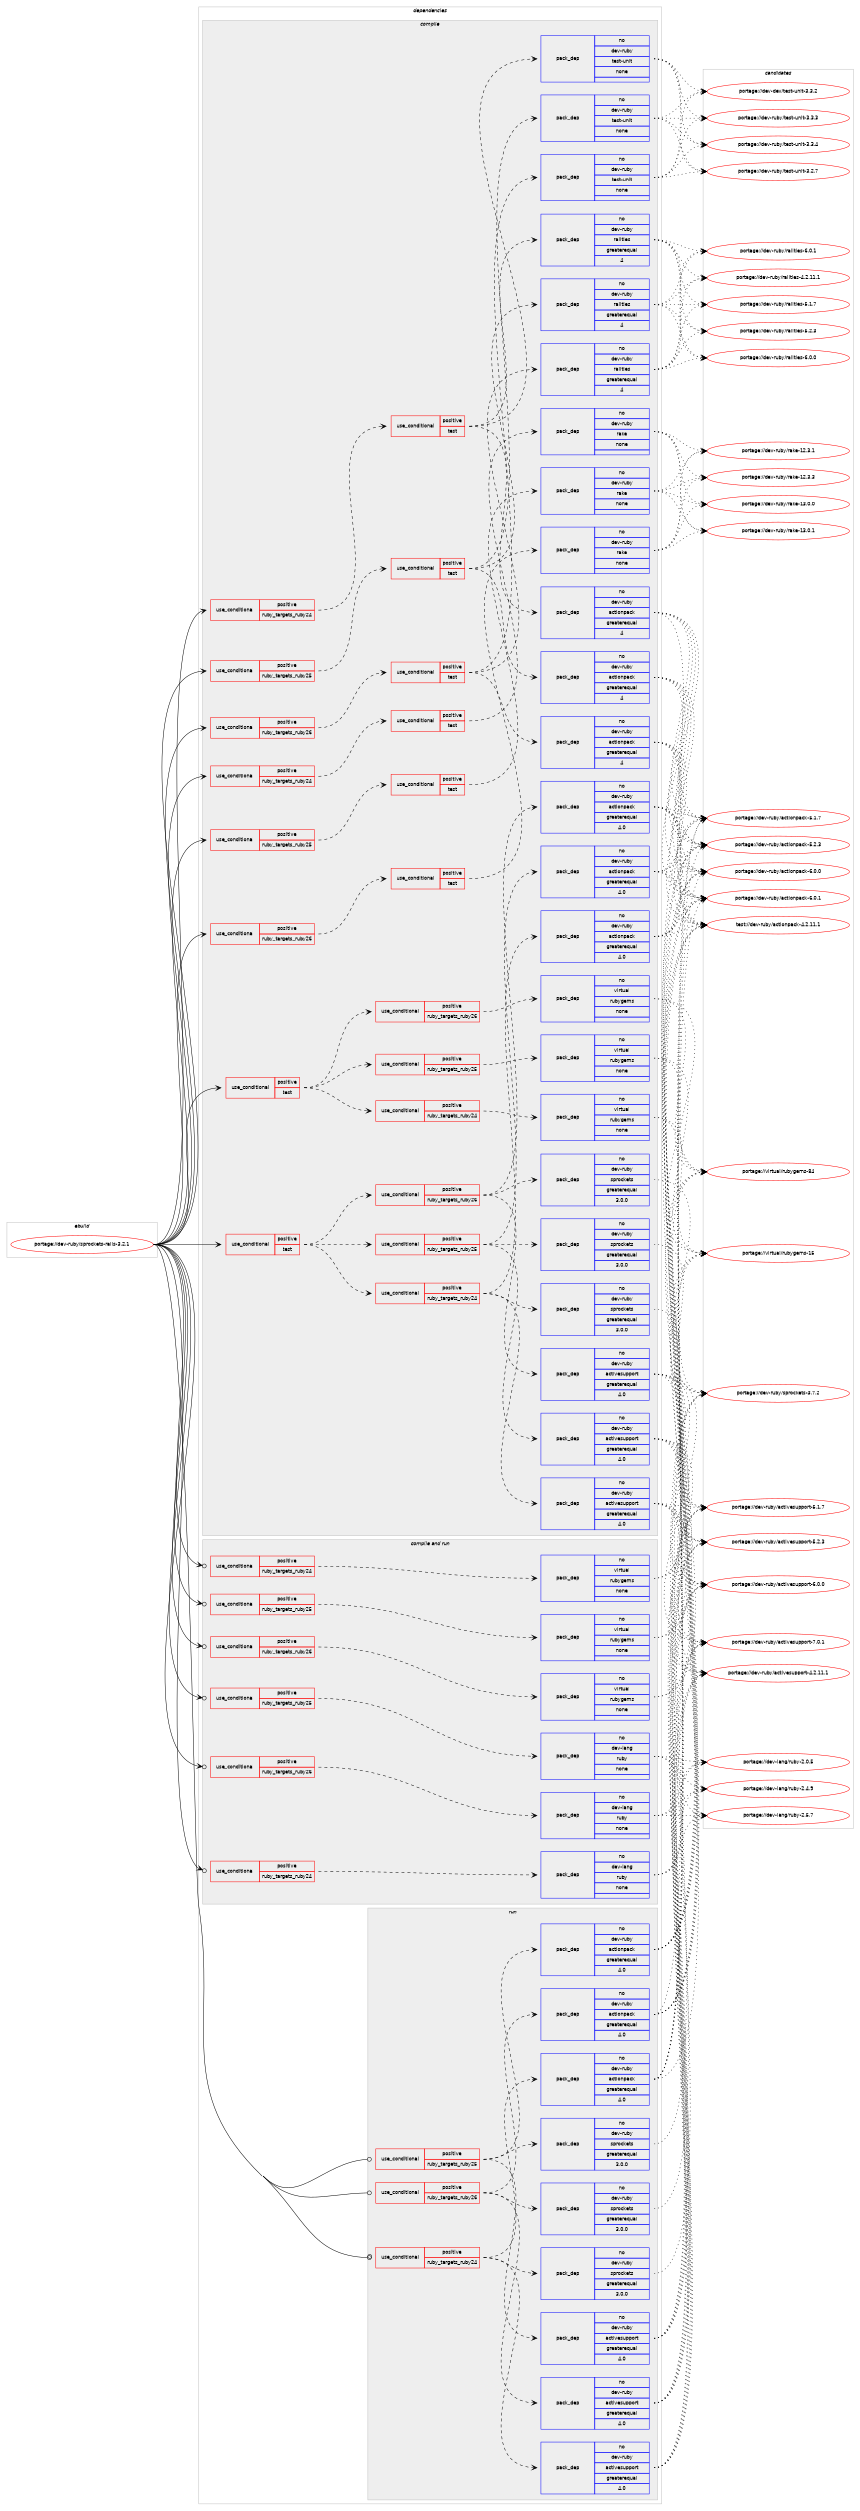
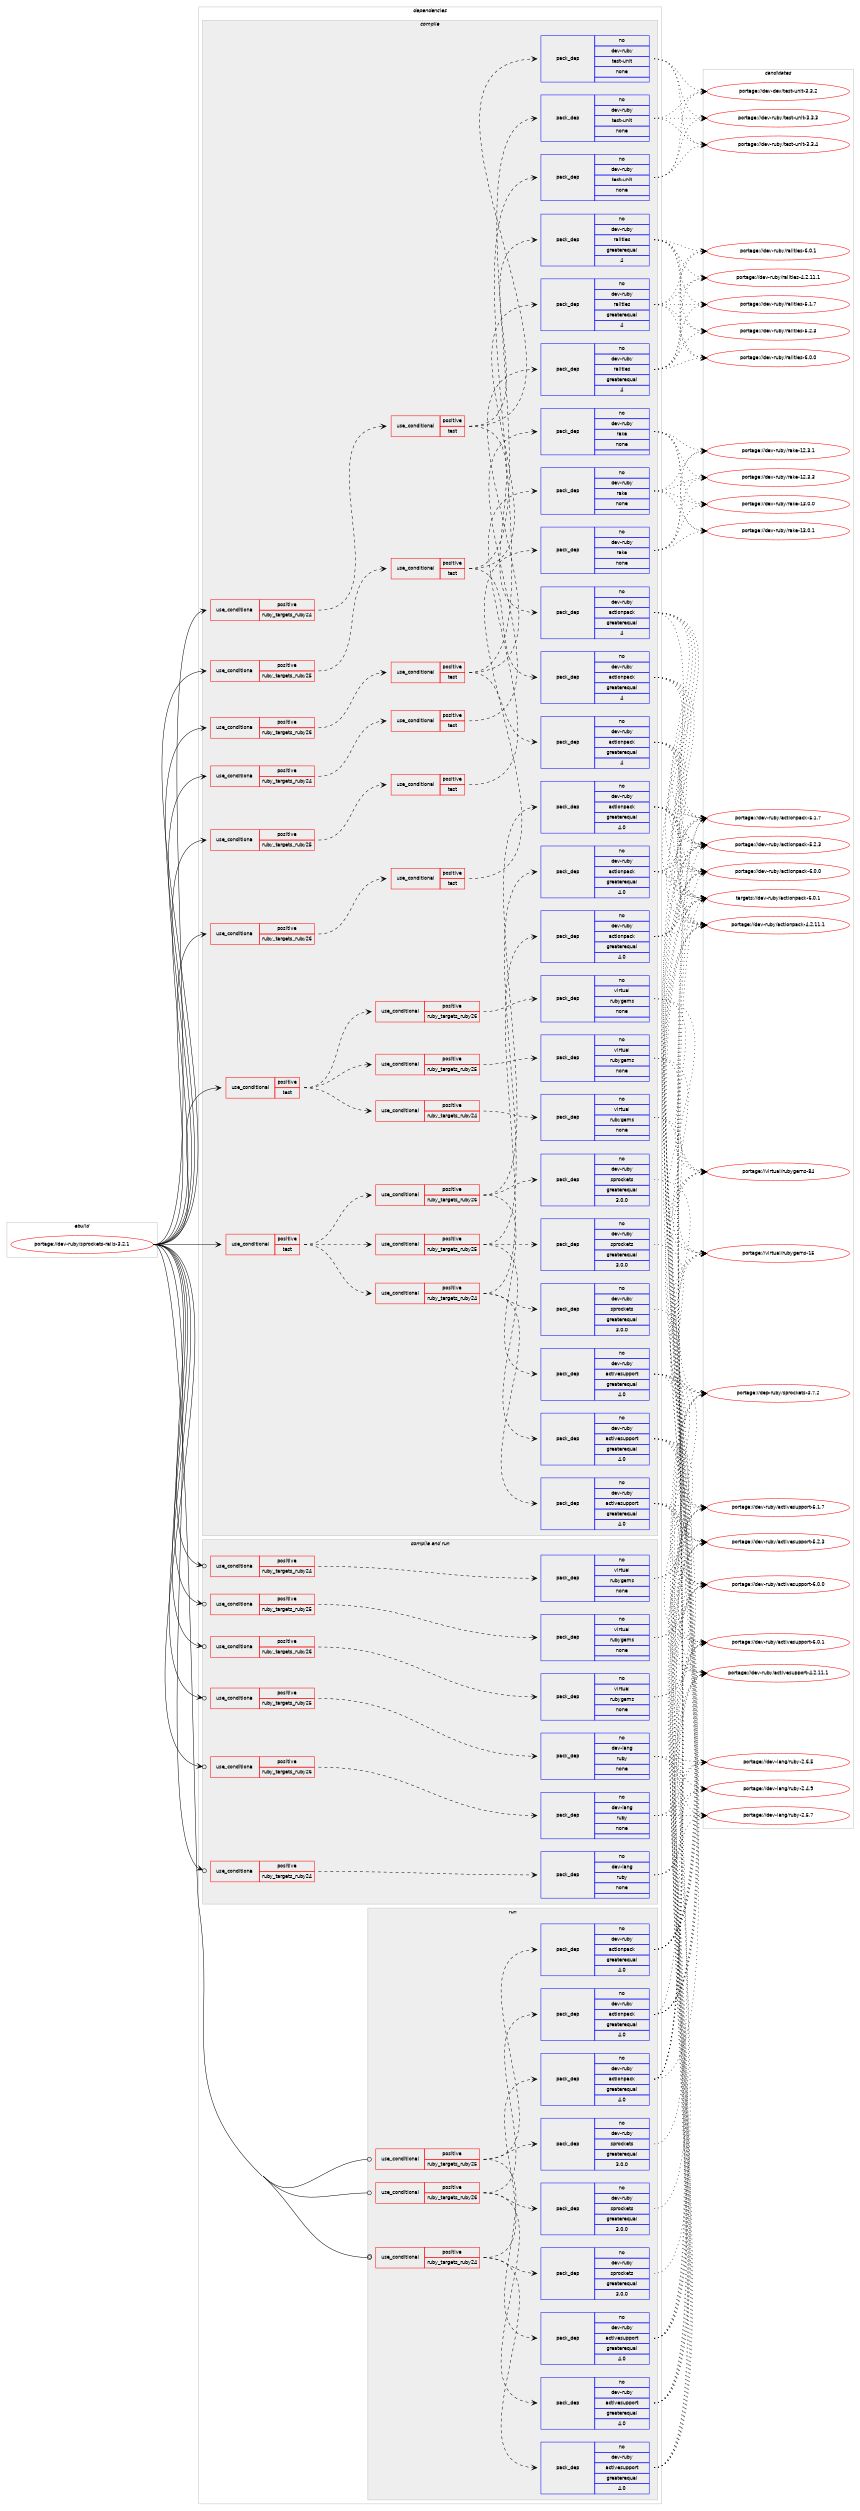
(778, 172) -> none
(778, 898) -> (778, 898)
(778, 925) -> (778, 925)
(778, 1393) -> (778, 1393)
(778, 1643) -> (778, 1643)
(778, 1762) -> (778, 1762)
